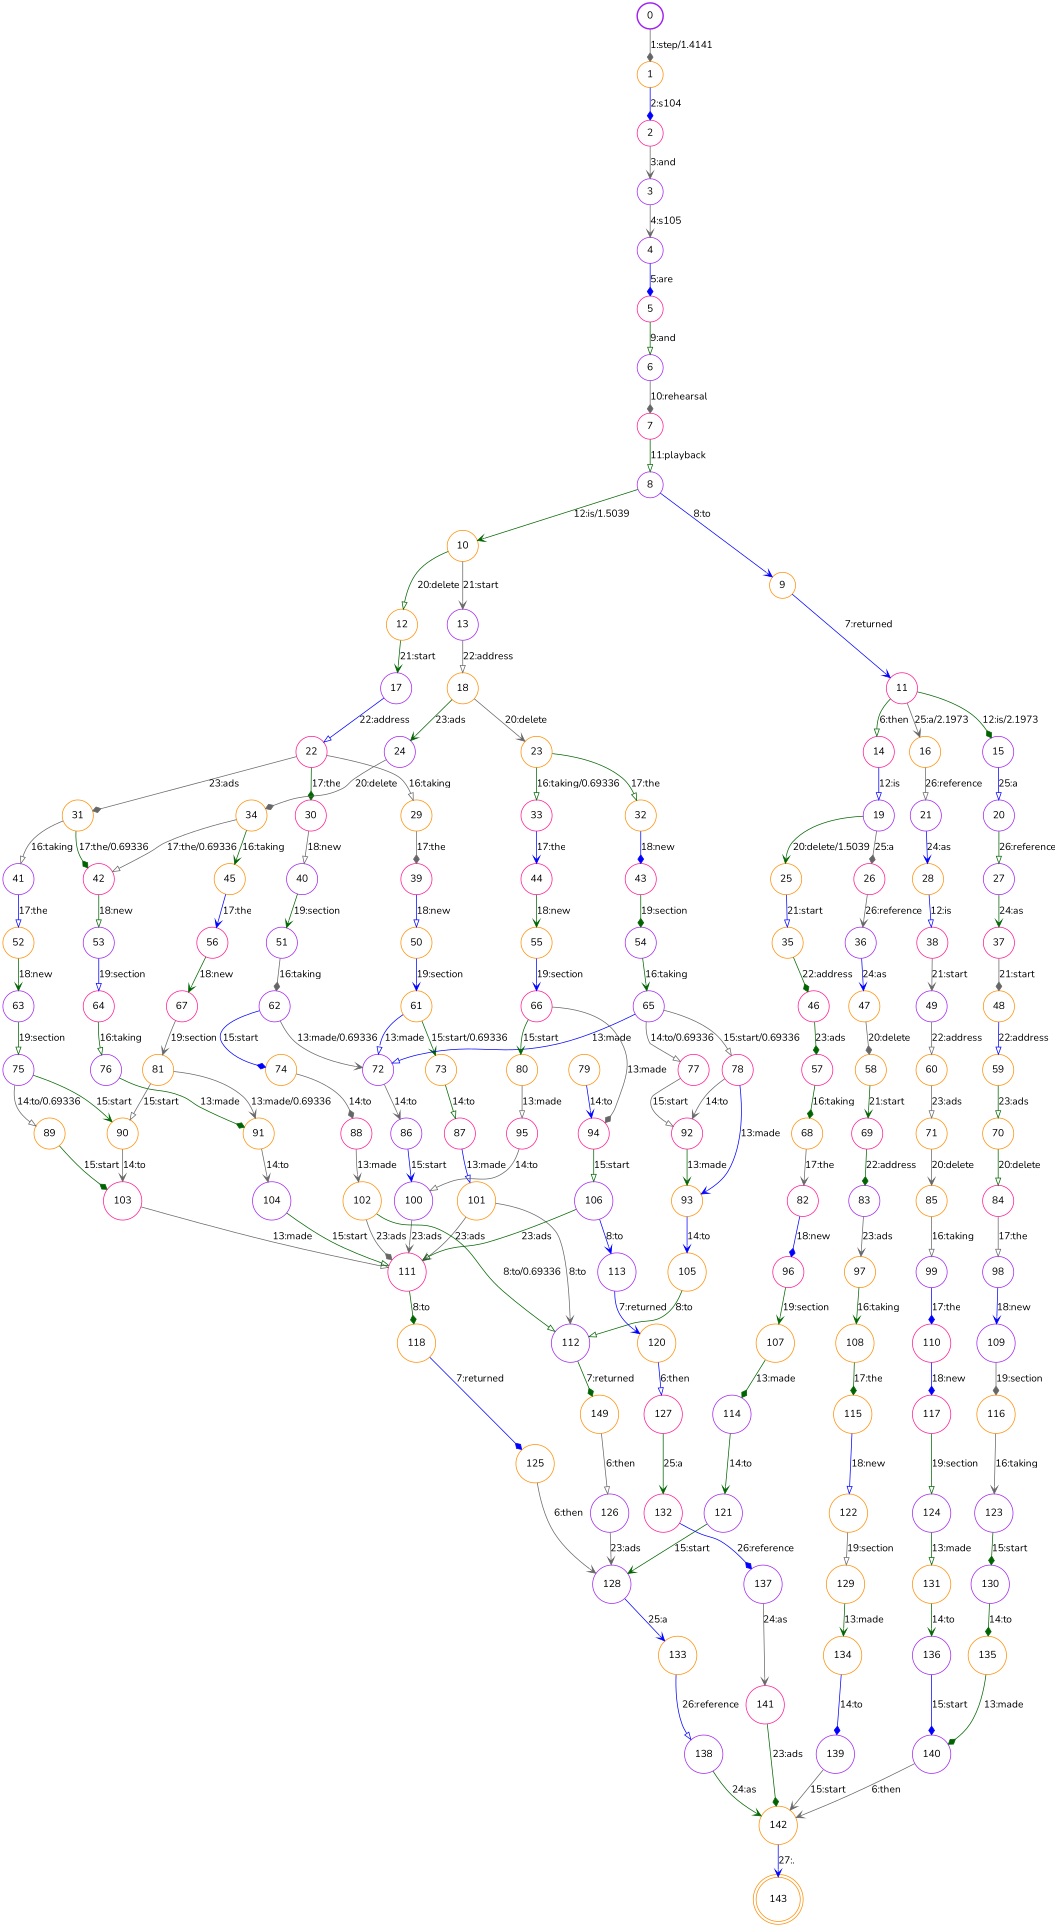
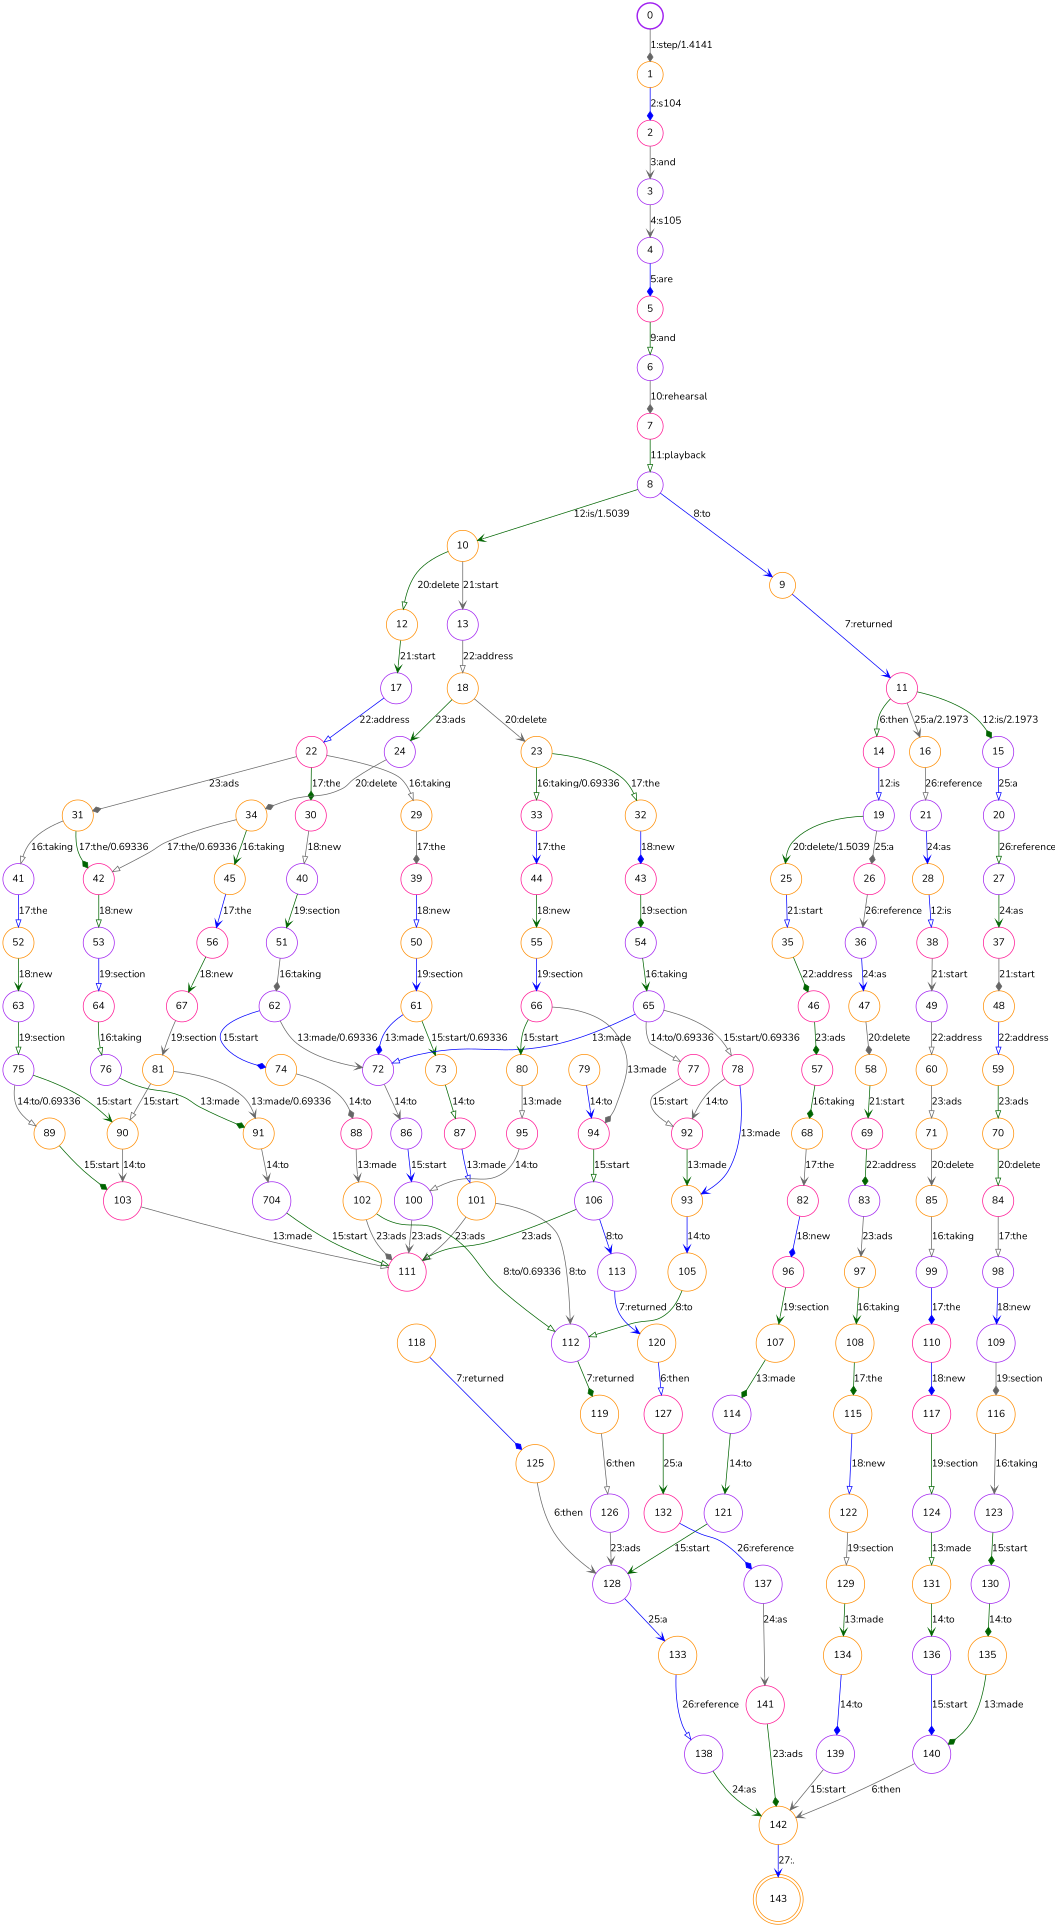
(388, 1028) -> (388, 1028)
(272, 1201) -> (272, 1201)
(411, 1303) -> none
(600, 1414) -> (600, 1414)
